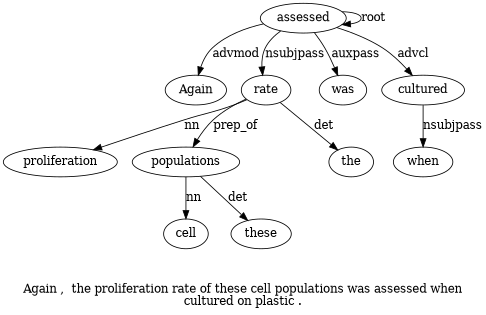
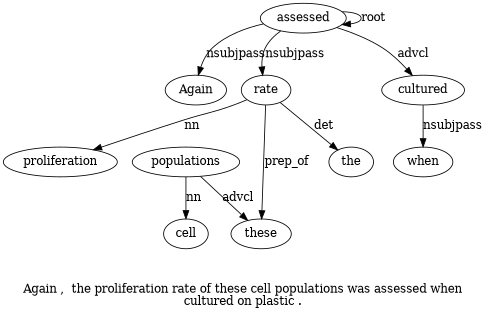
(236, 54) -> (236, 54)
(343, 90) -> none
(218, 115) -> (264, 158)
(238, 198) -> (238, 198)
